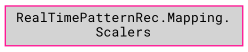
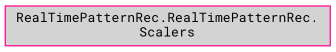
(124, 26) -> (168, 26)
